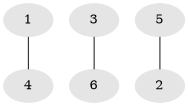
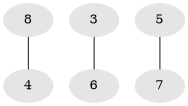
(28, 20) -> (28, 20)
(160, 86) -> (160, 86)
